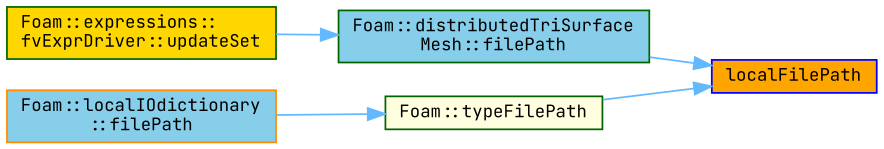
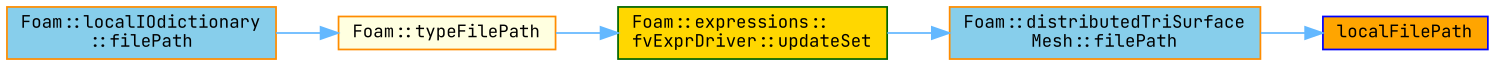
(494, 36) -> (1105, 33)
(648, 94) -> (578, 33)
(494, 113) -> (447, 33)
